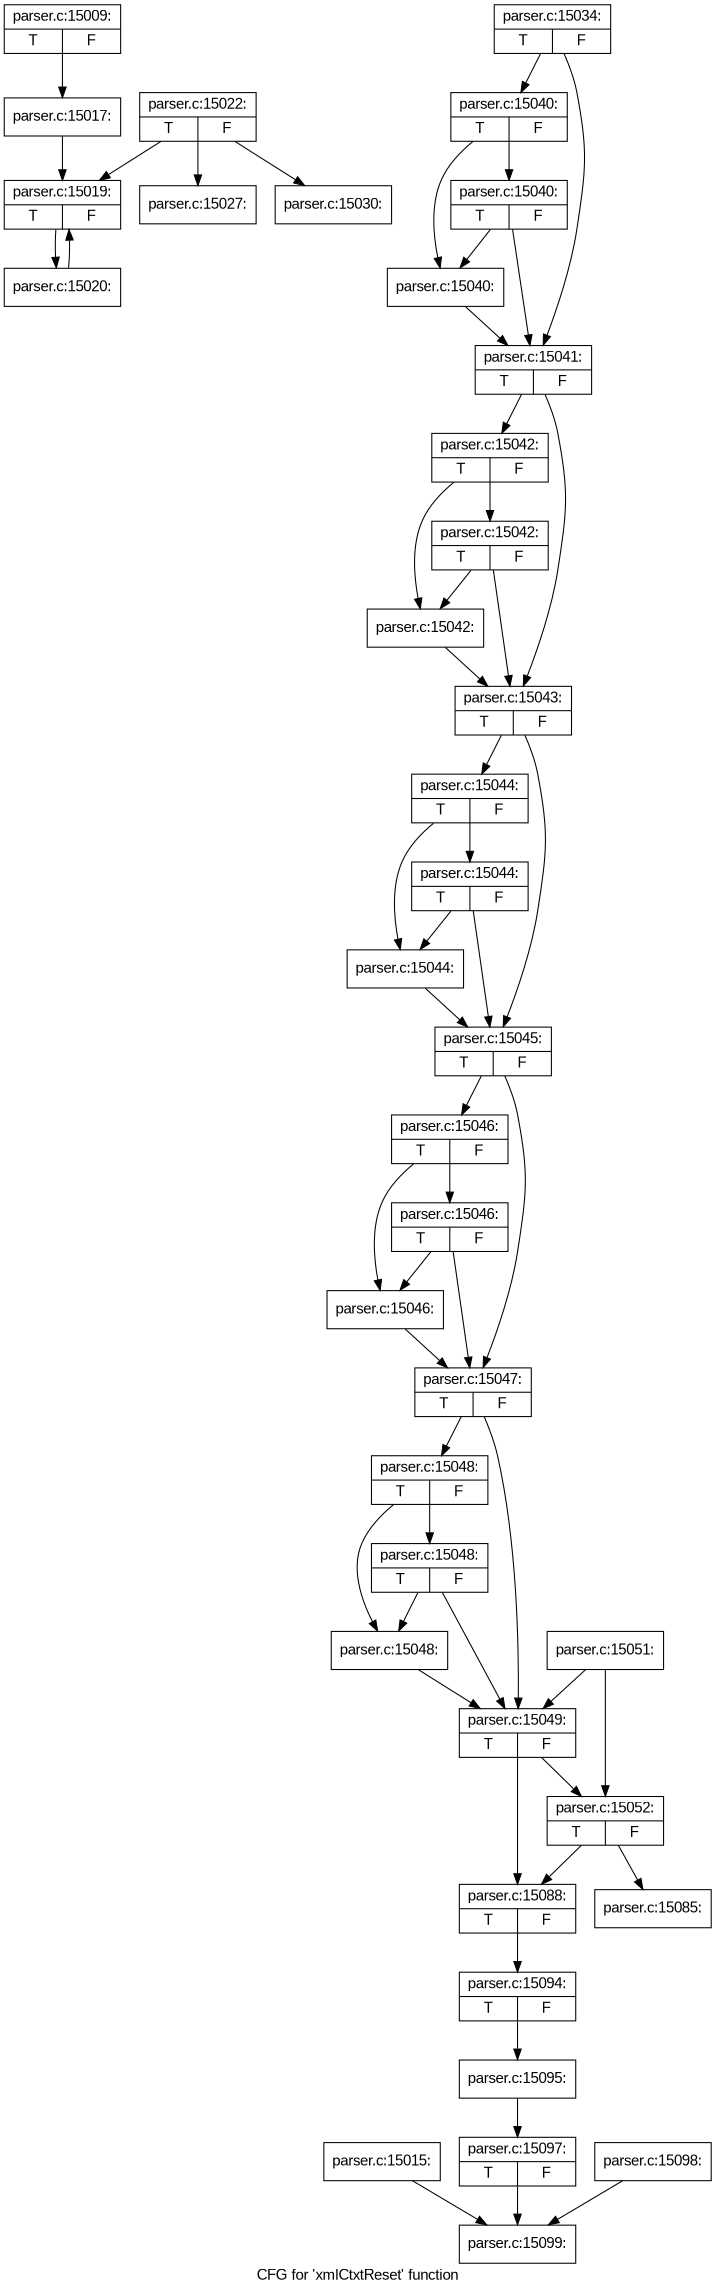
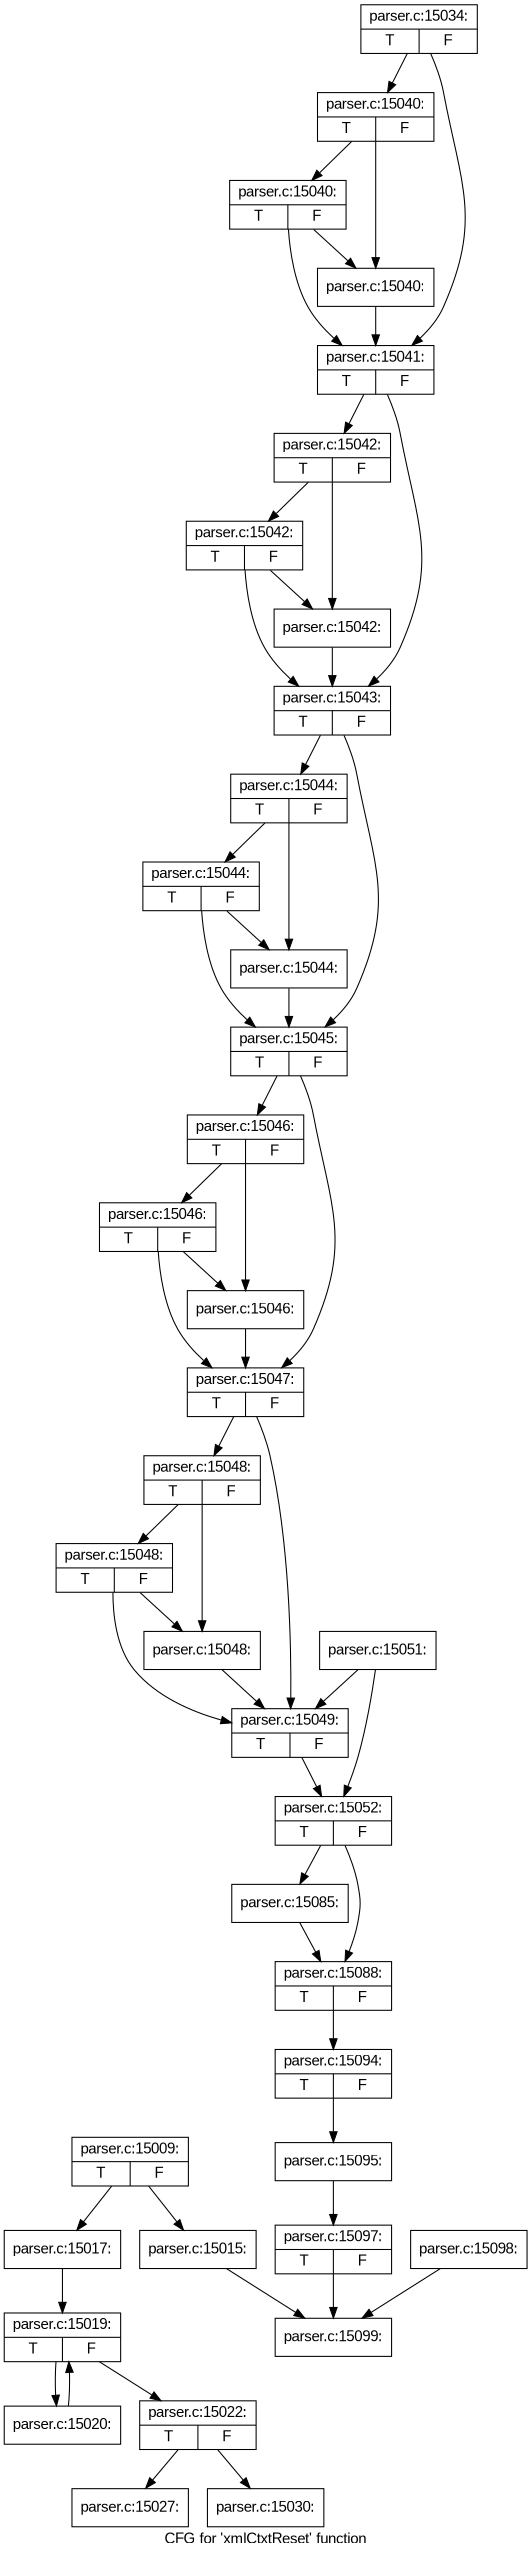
(135, 158) -> (126, 2378)
(518, 1815) -> (308, 1937)
none -> (163, 2204)
